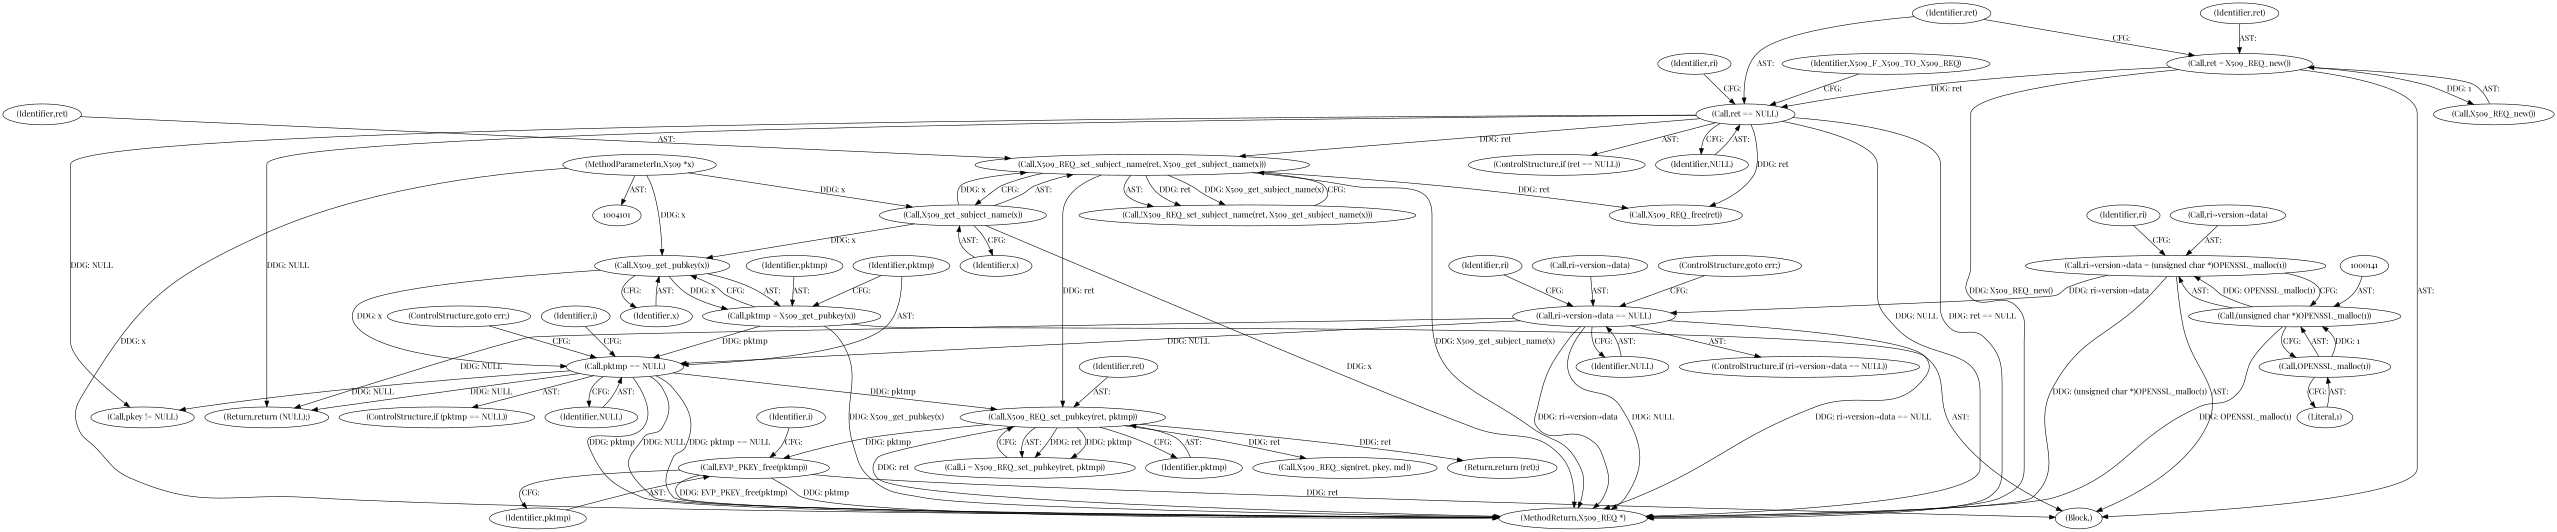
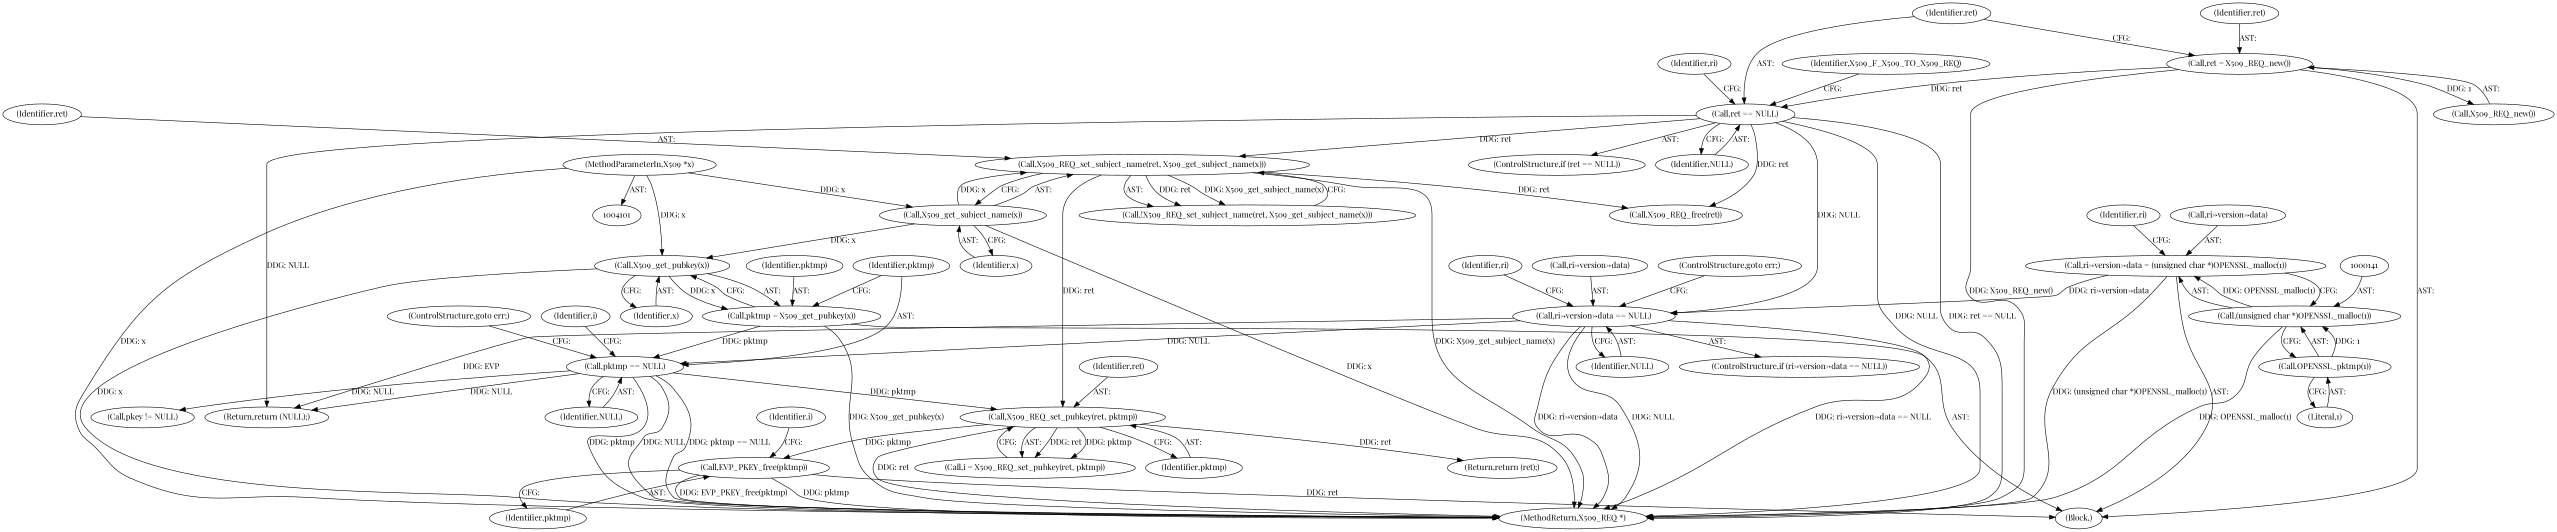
(751, 125) -> (1817, 261)
(363, 303) -> (501, 497)
(481, 367) -> (481, 367)
(2325, 367) -> (2325, 367)
(437, 417) -> none
(1345, 468) -> none
